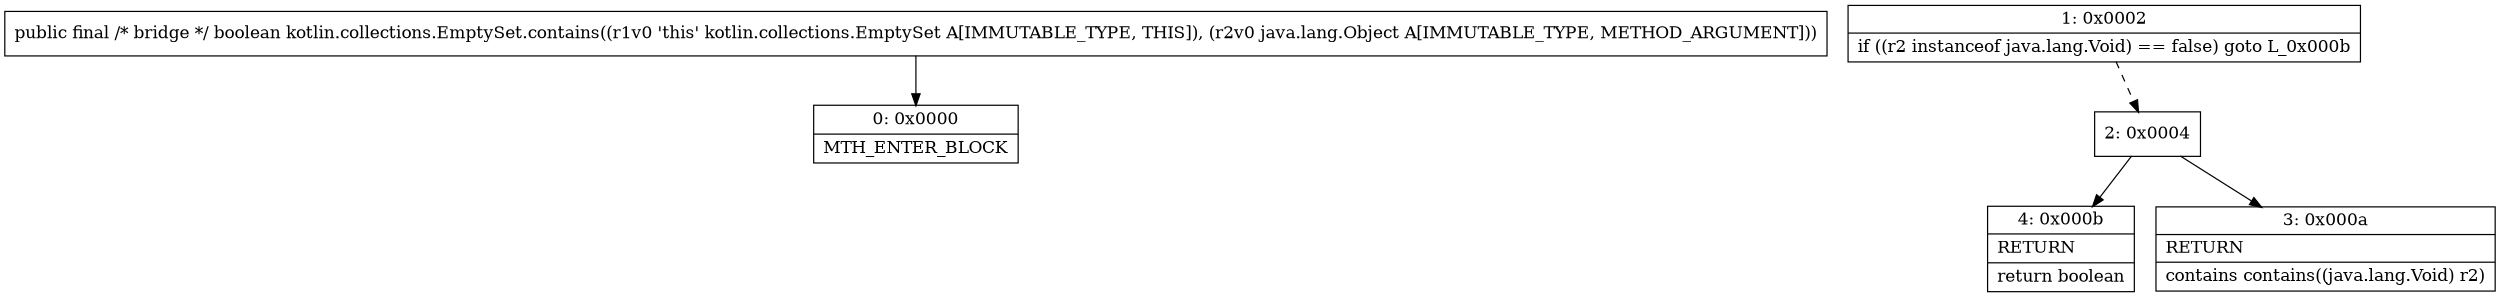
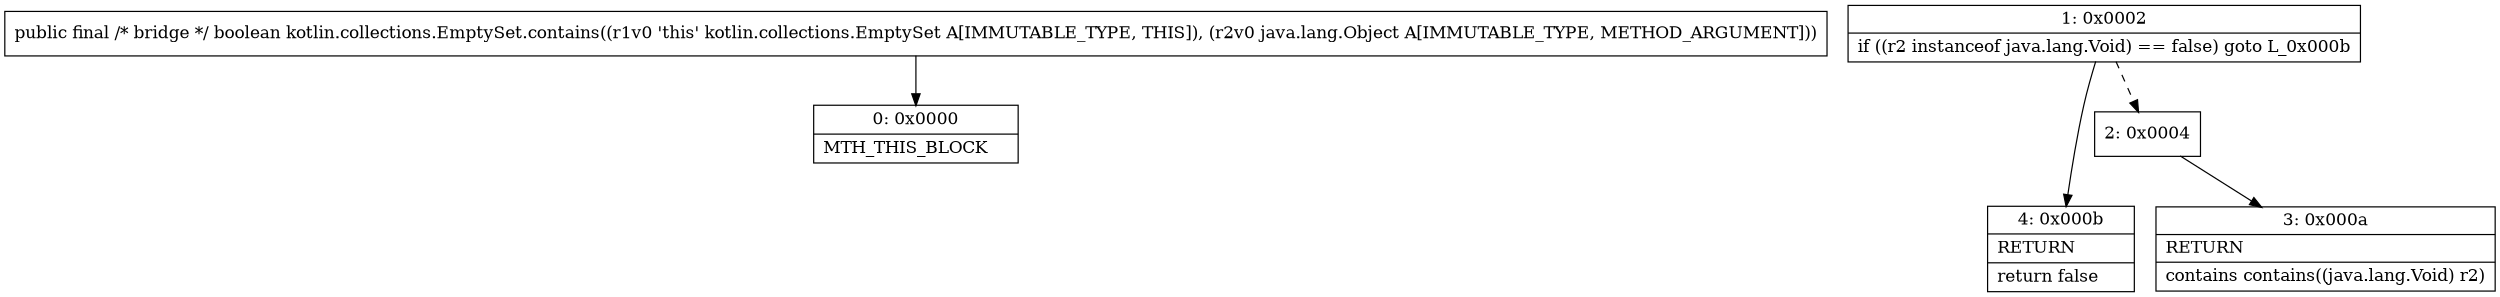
(916, 148) -> (906, 148)
(2116, 176) -> (2079, 128)
(2061, 277) -> (2048, 277)
